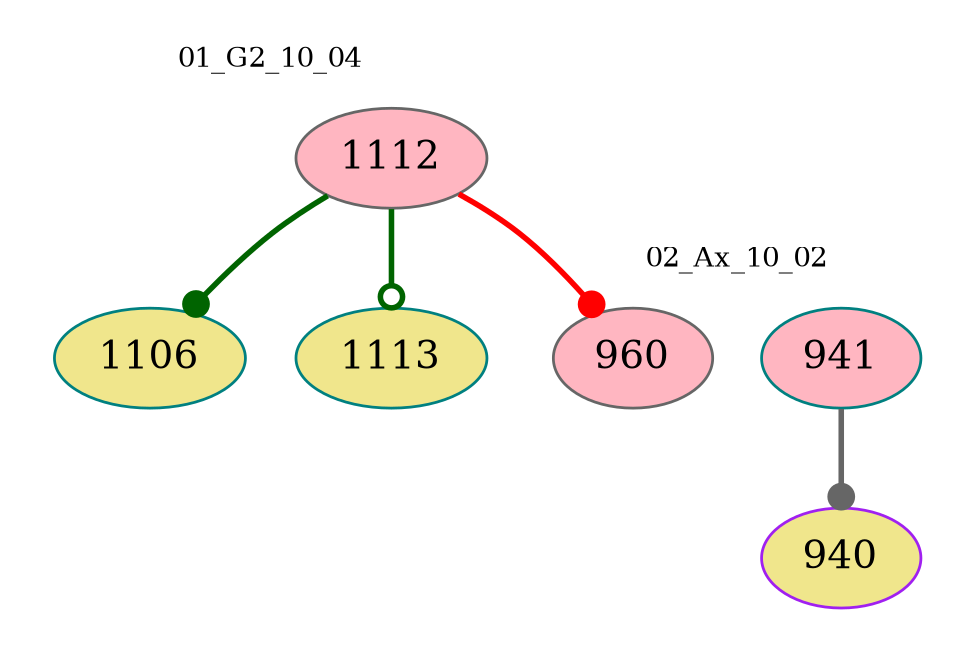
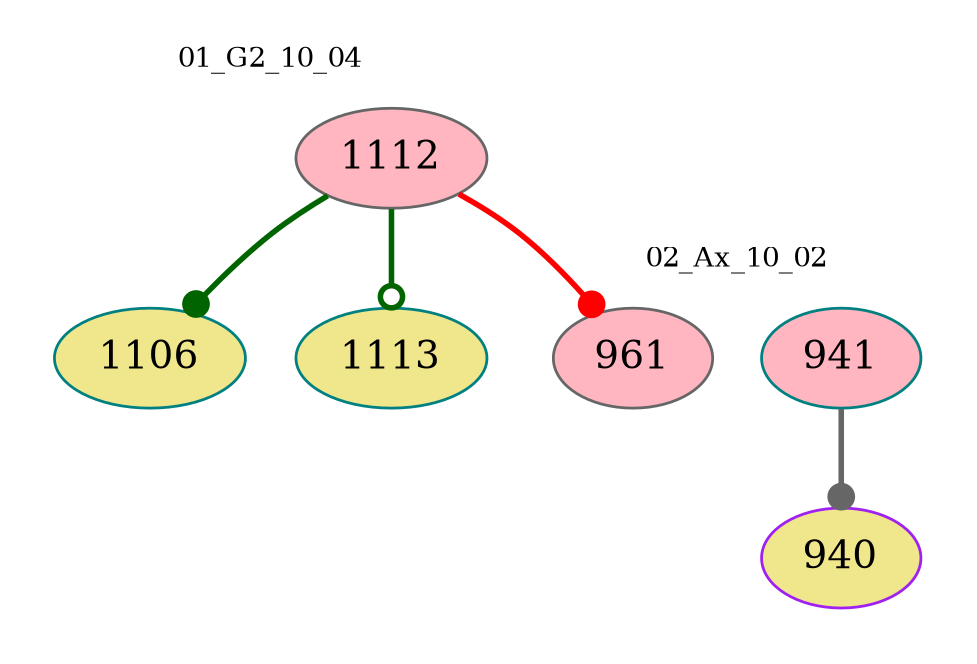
(633, 358) -> (633, 358)
